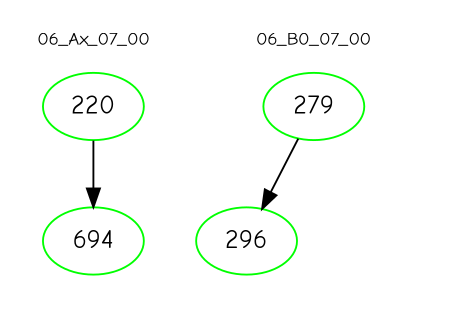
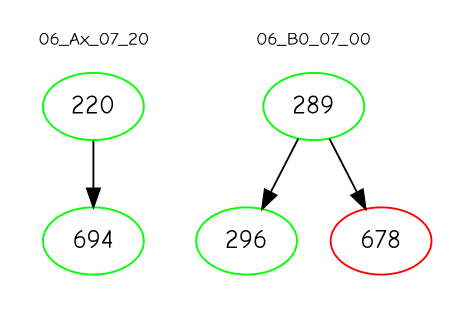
(94, 40) -> (94, 40)
(314, 106) -> (314, 106)
none -> (381, 241)
